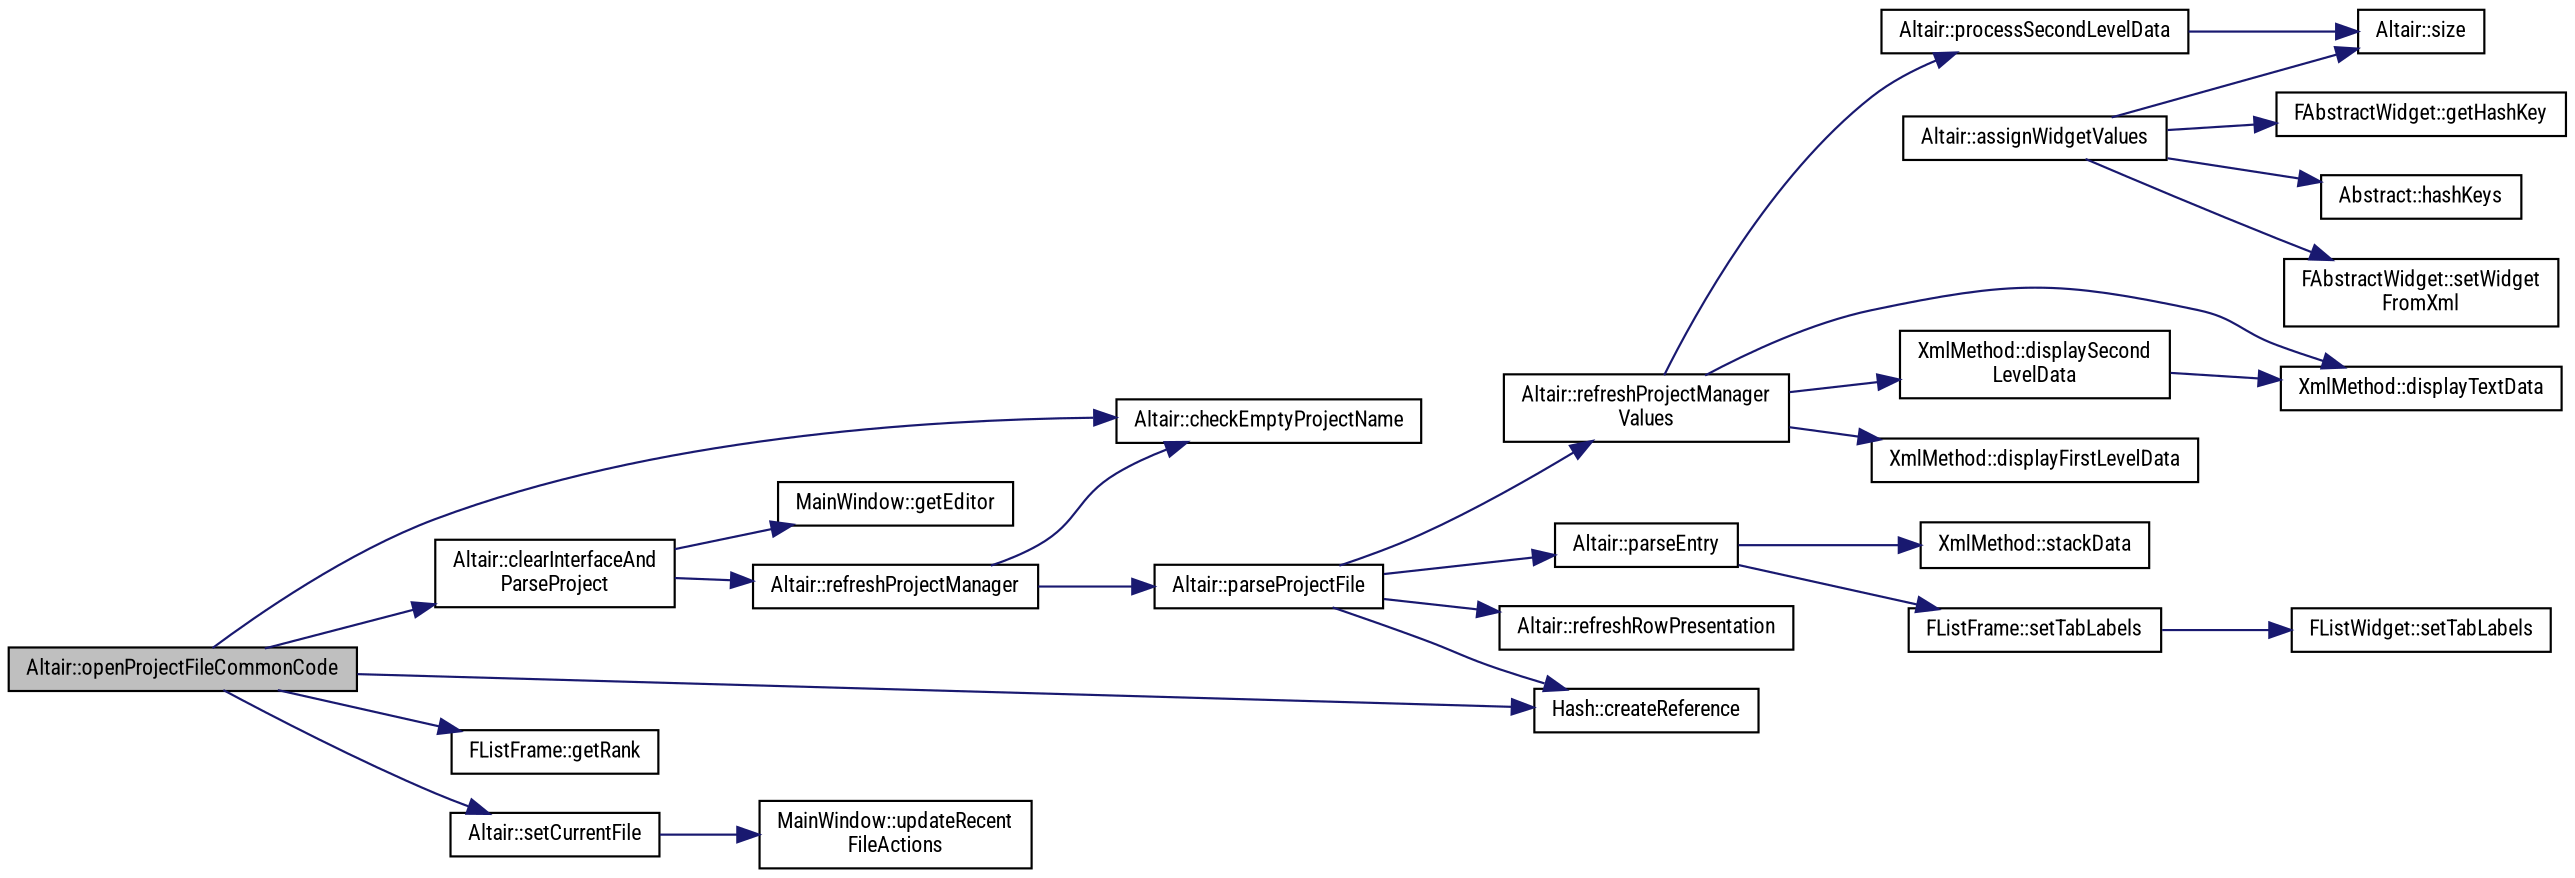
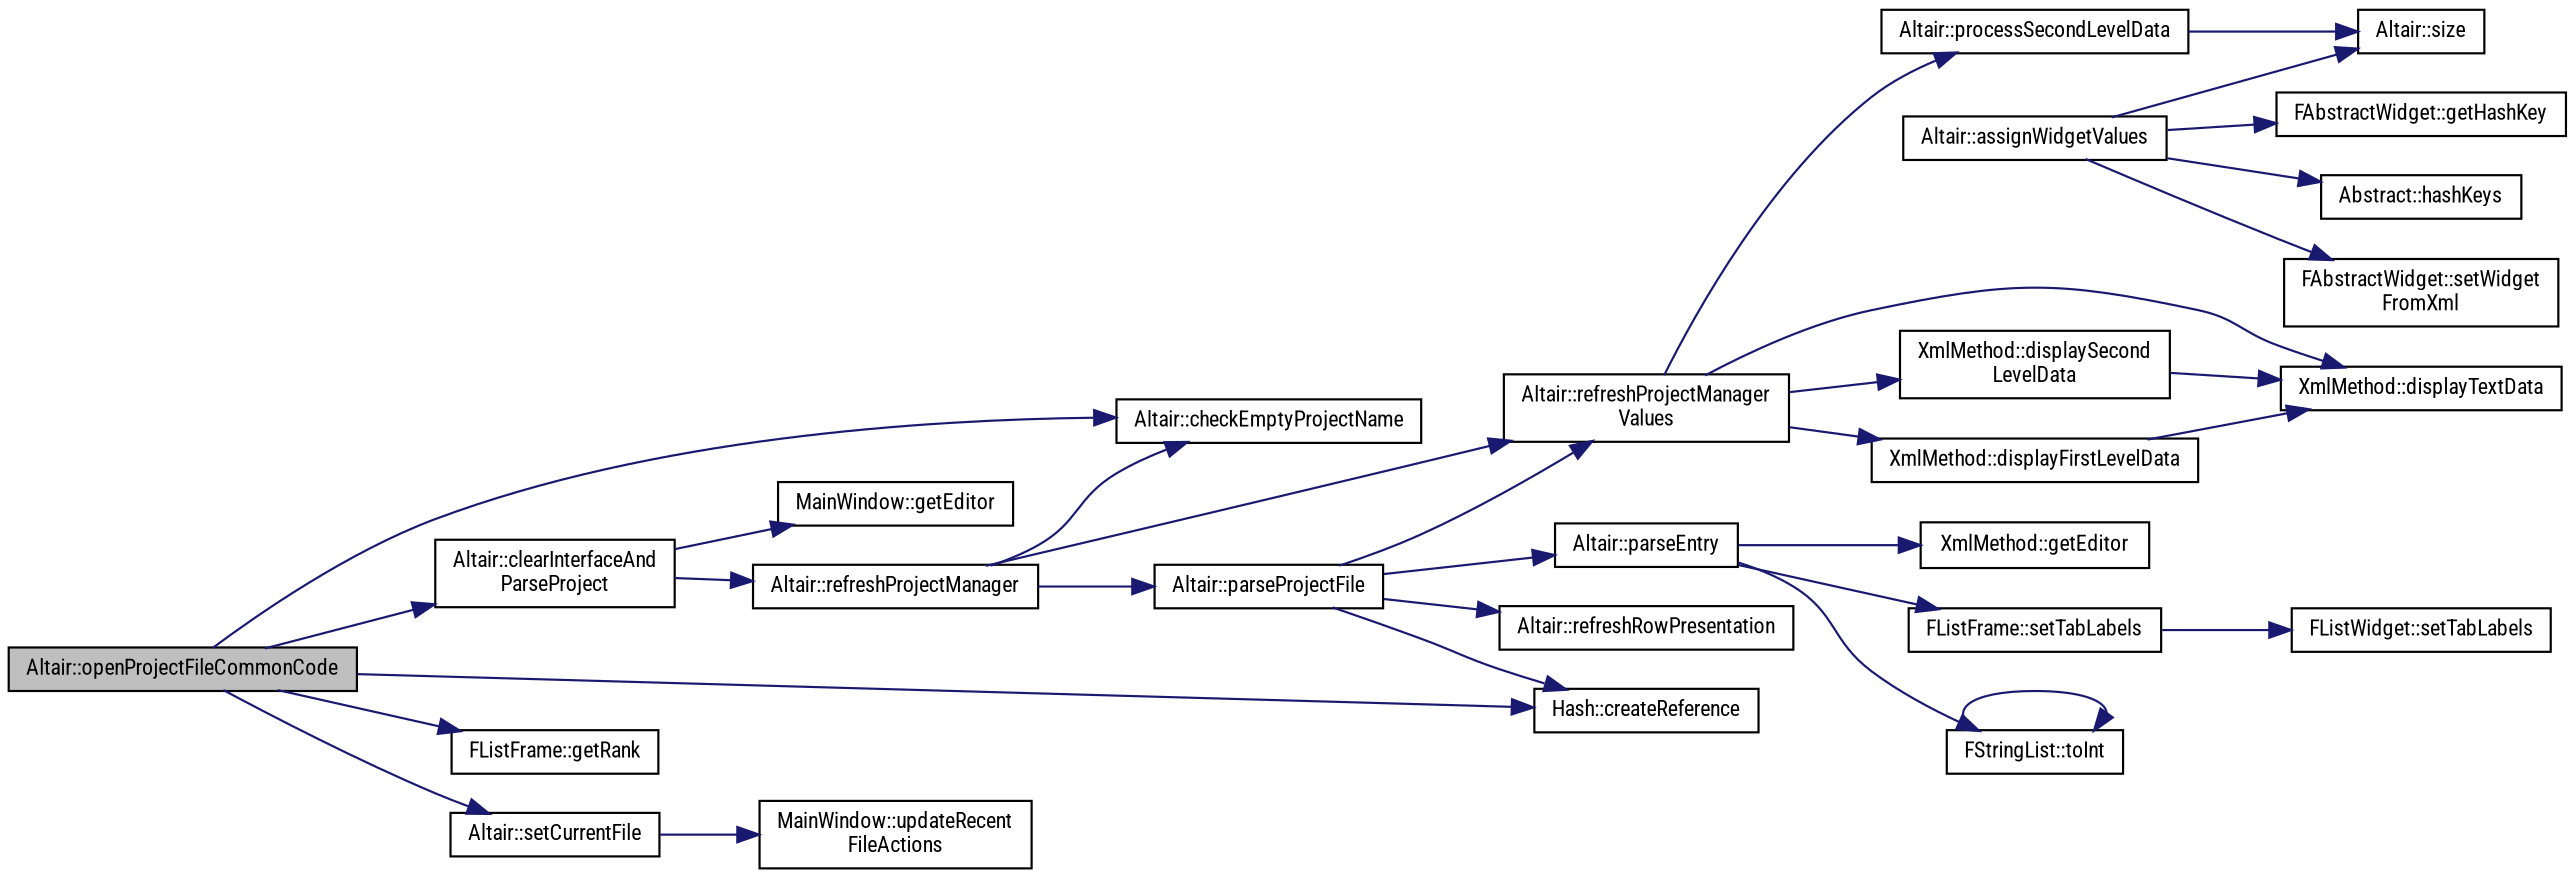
none -> (2217, 426)
none -> (1238, 506)
(2035, 545) -> (2035, 545)
none -> (2035, 752)
